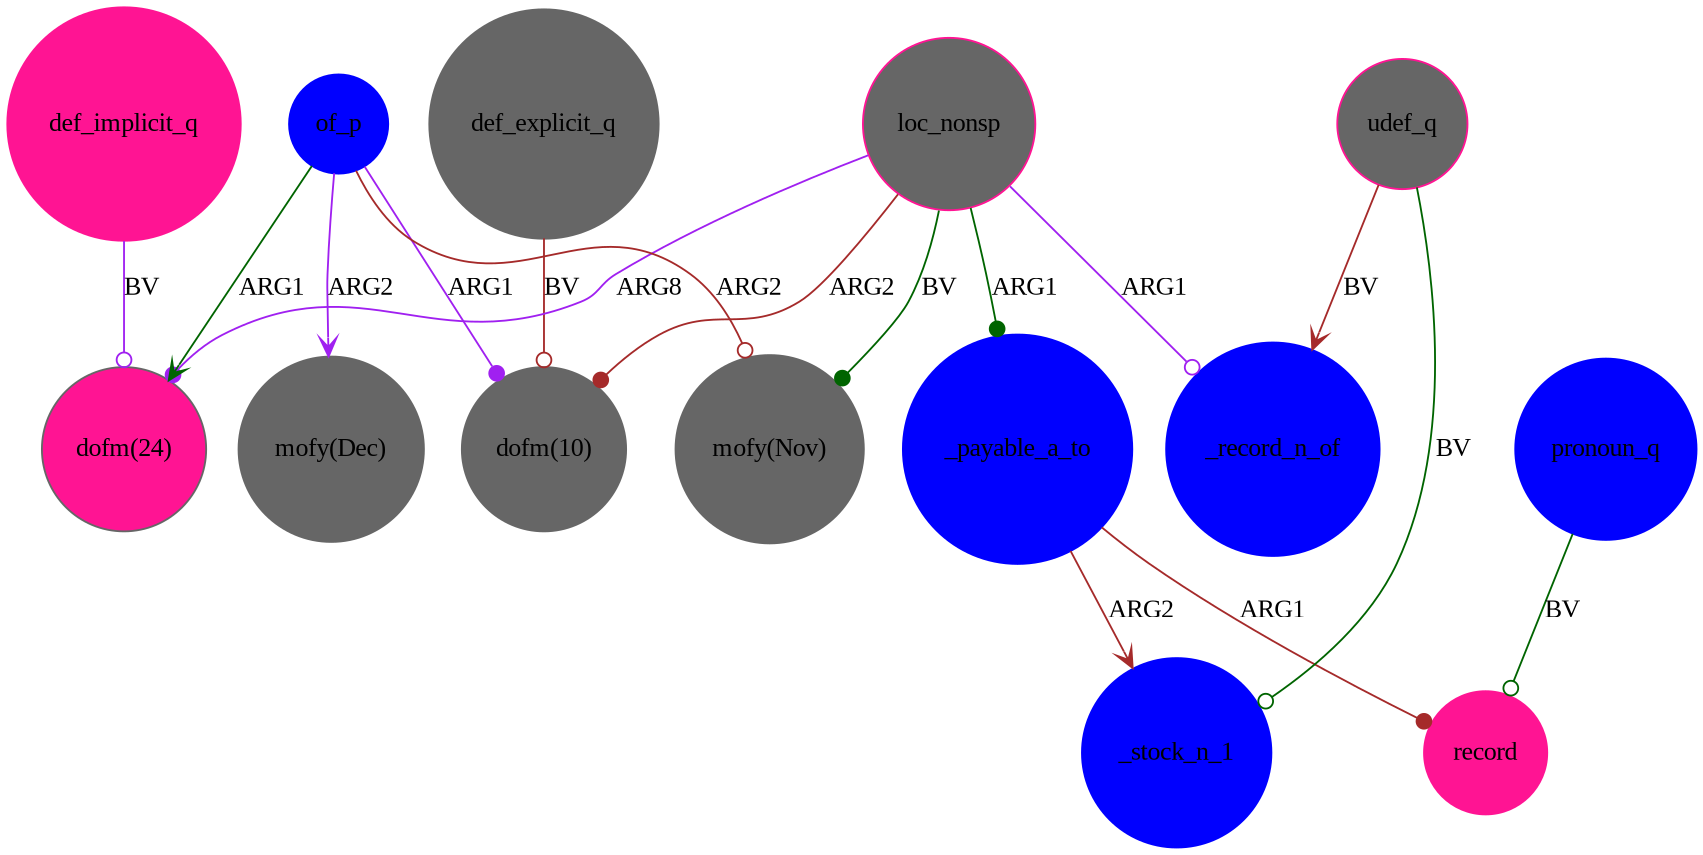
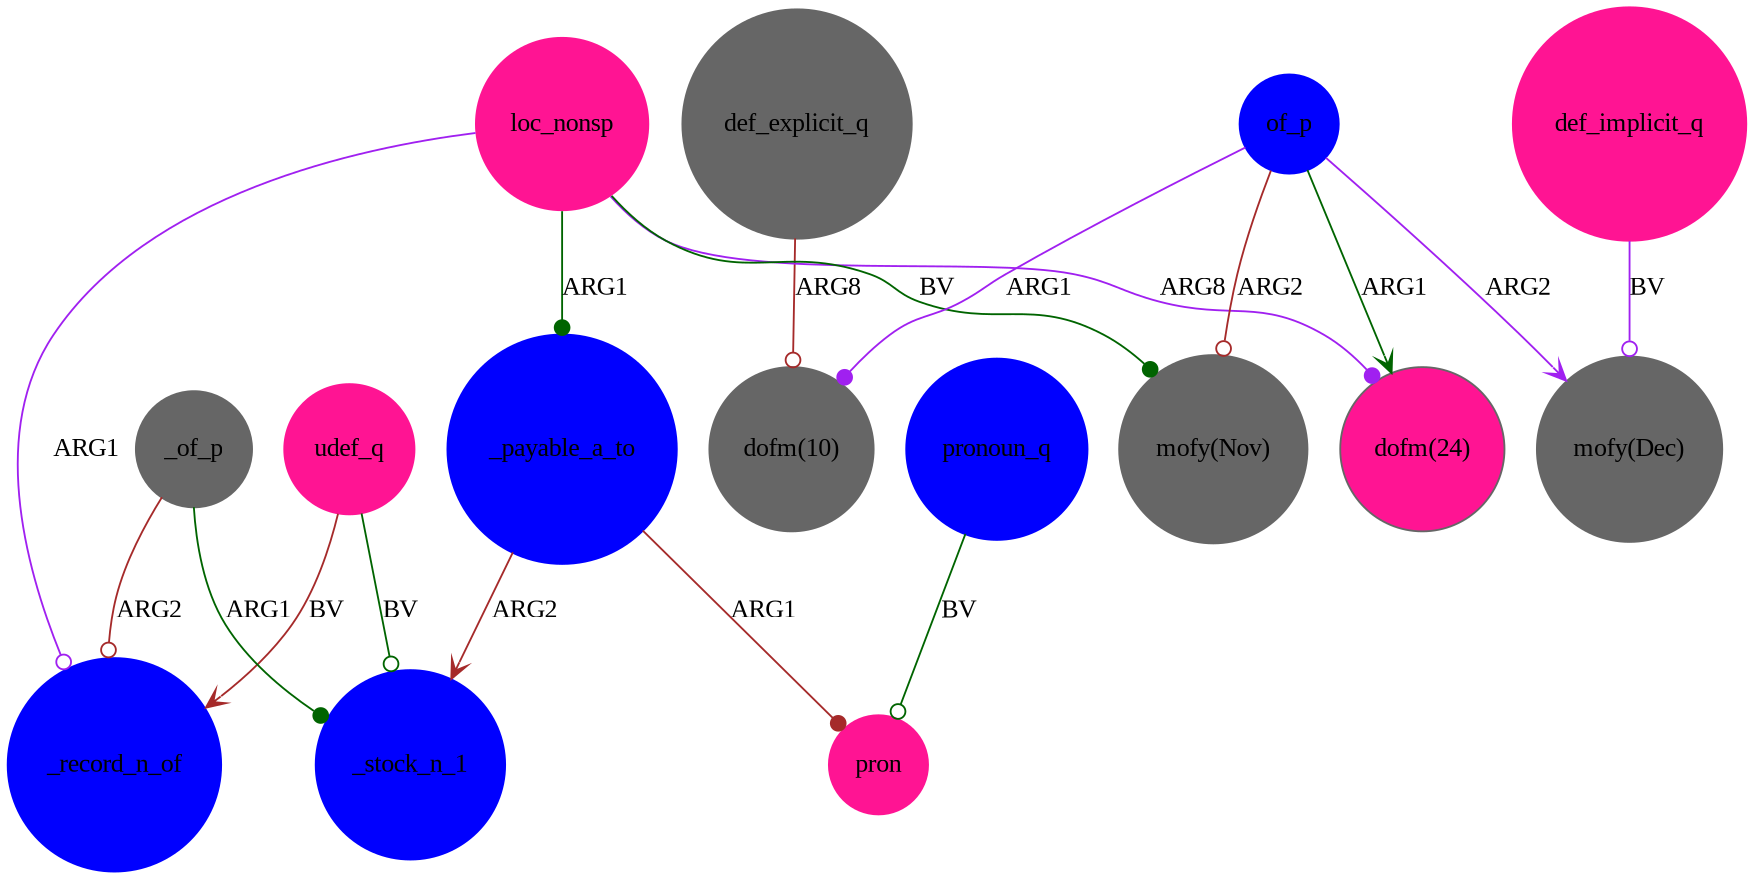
(949, 124) -> (562, 124)
(1402, 124) -> (349, 449)
(562, 288) -> (829, 288)
(124, 297) -> (1630, 291)
(769, 315) -> none
none -> (194, 449)
(1486, 753) -> (878, 765)
